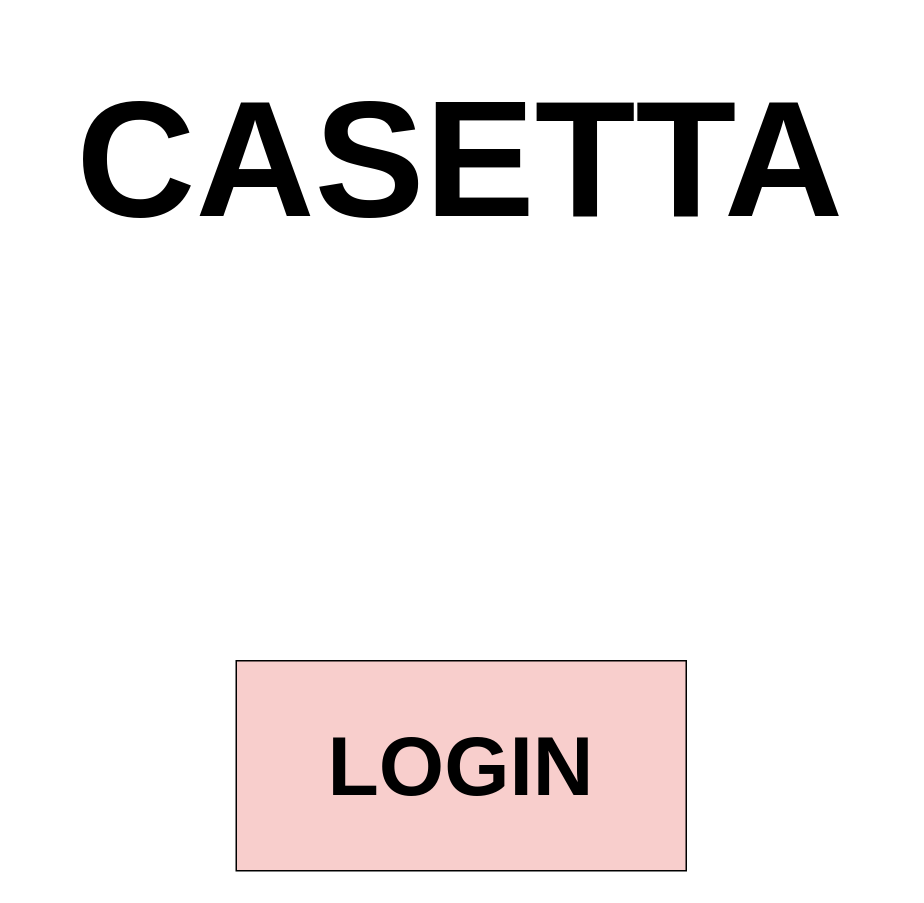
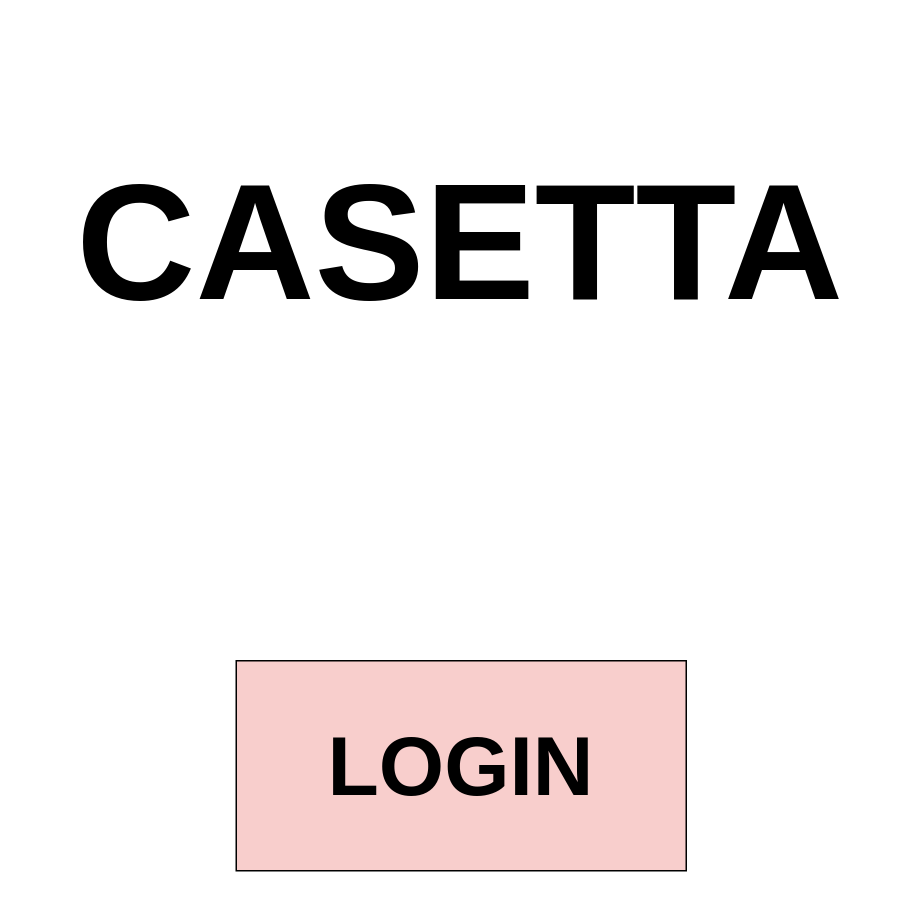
(461, 158) -> (461, 241)
